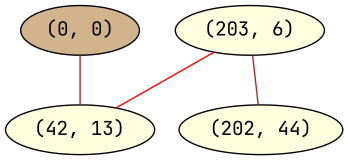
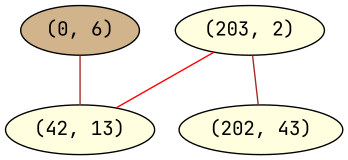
(80, 30) -> (80, 30)
(250, 30) -> (250, 30)
(261, 130) -> (261, 130)
